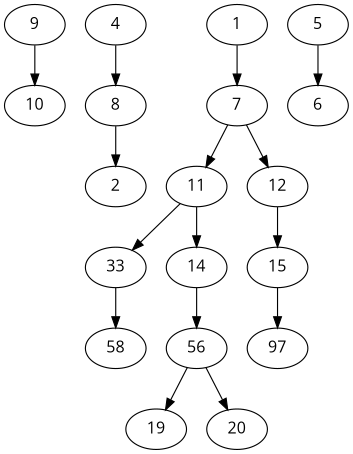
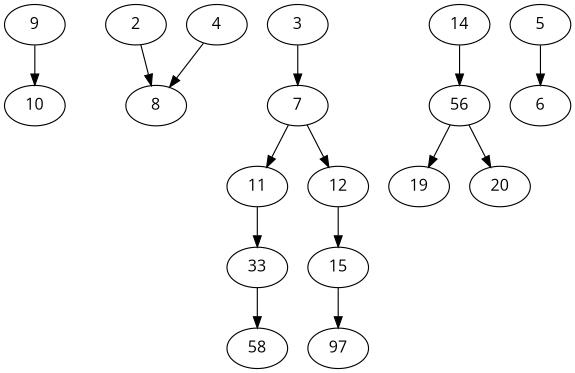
(237, 25) -> (298, 25)
(116, 141) -> (145, 60)
(197, 221) -> none
